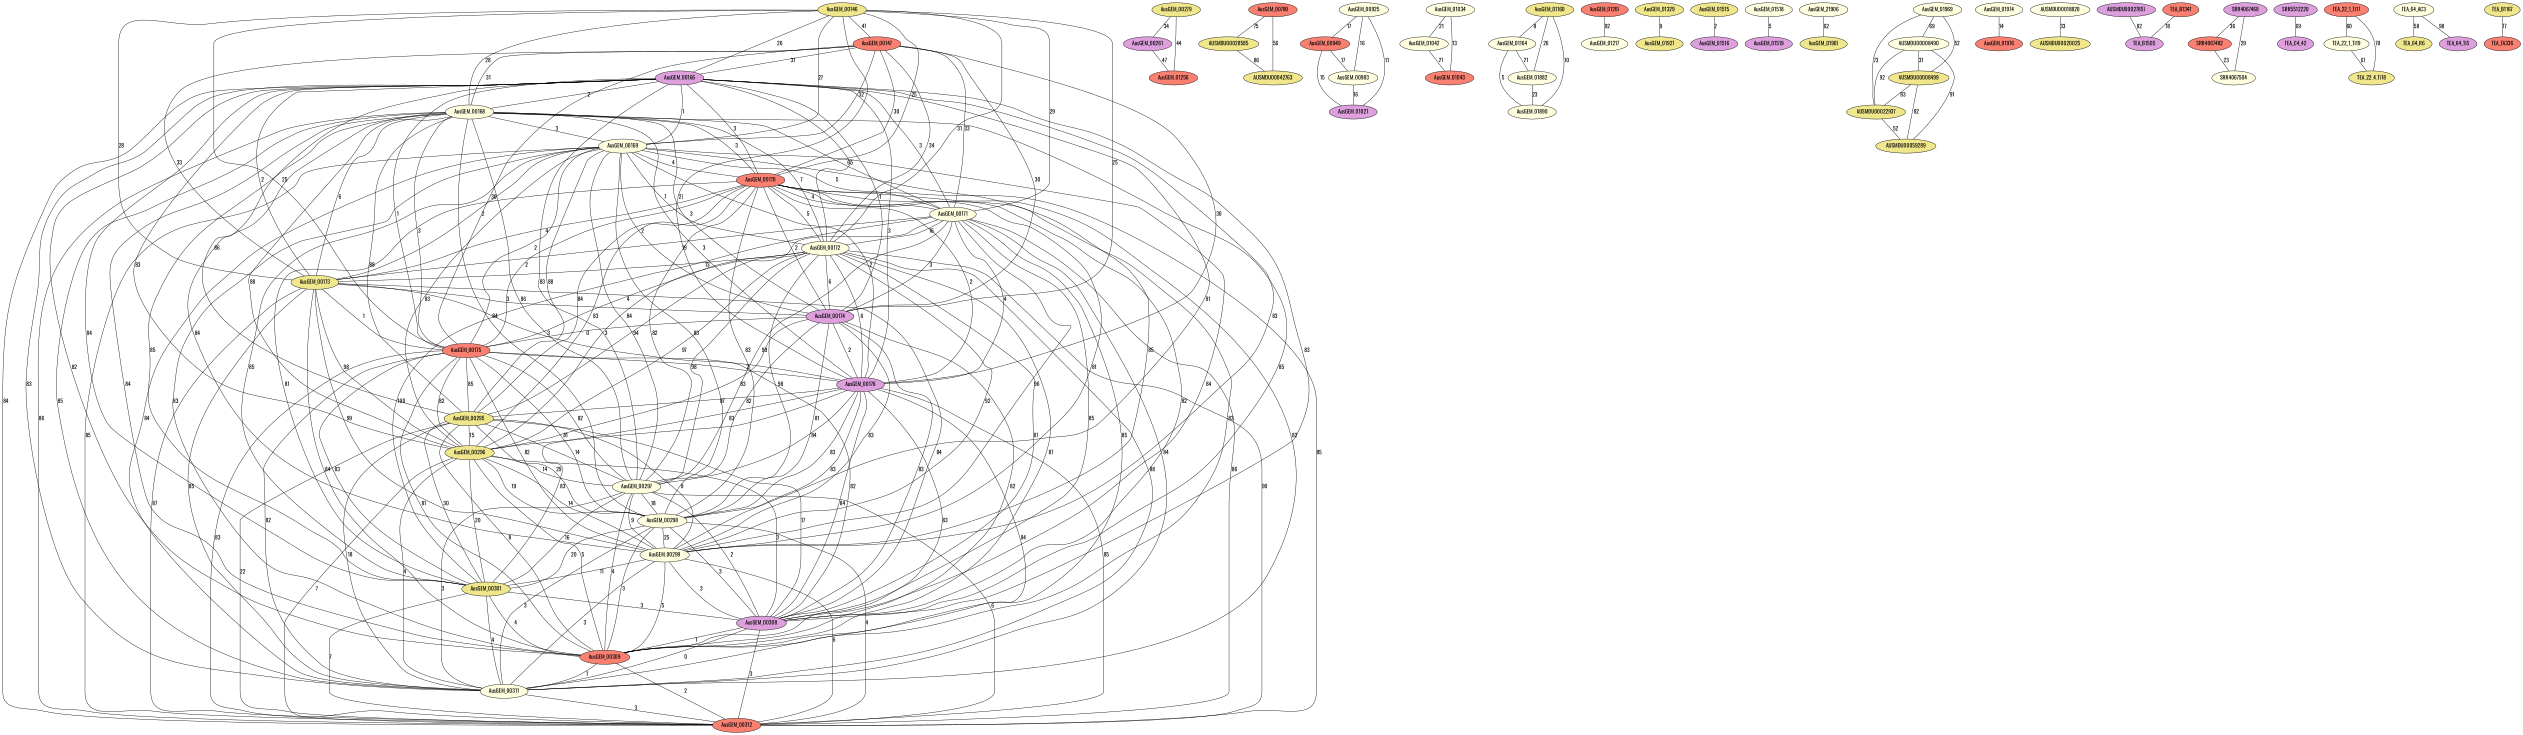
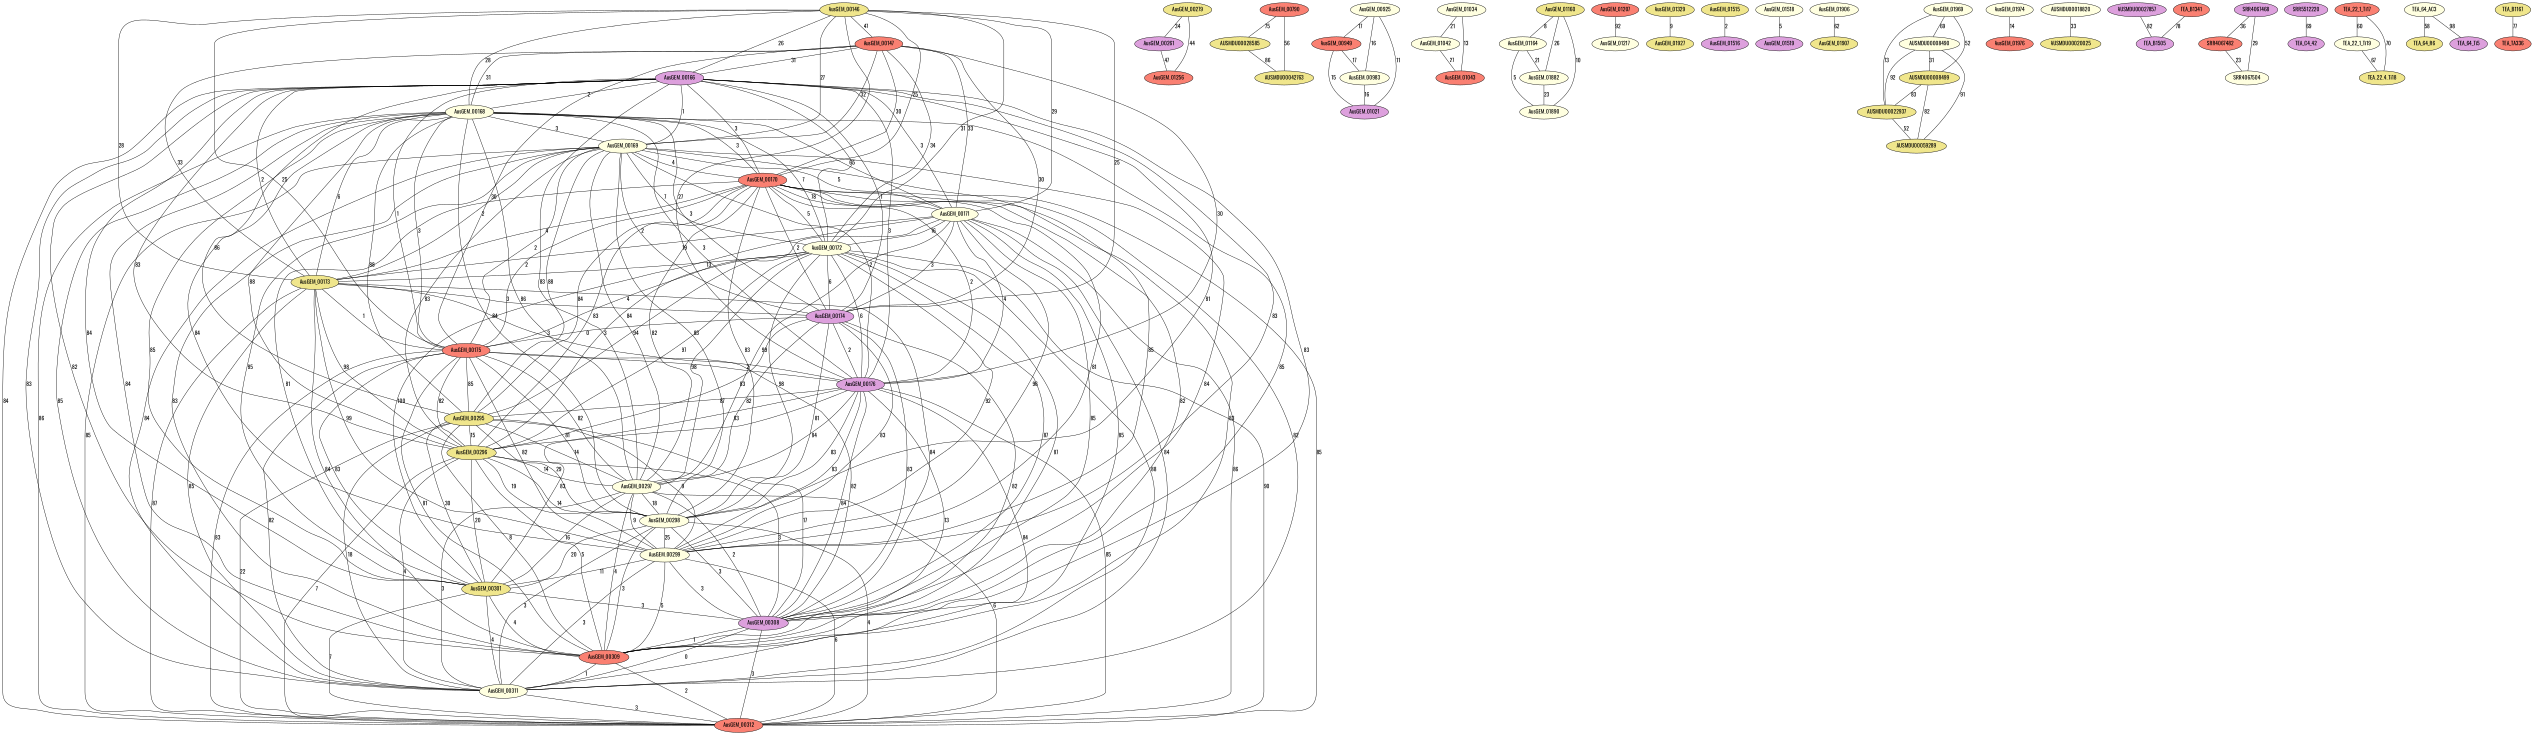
(1824, 10) -> (1834, 10)
(813, 197) -> (814, 197)
(945, 521) -> (947, 521)
